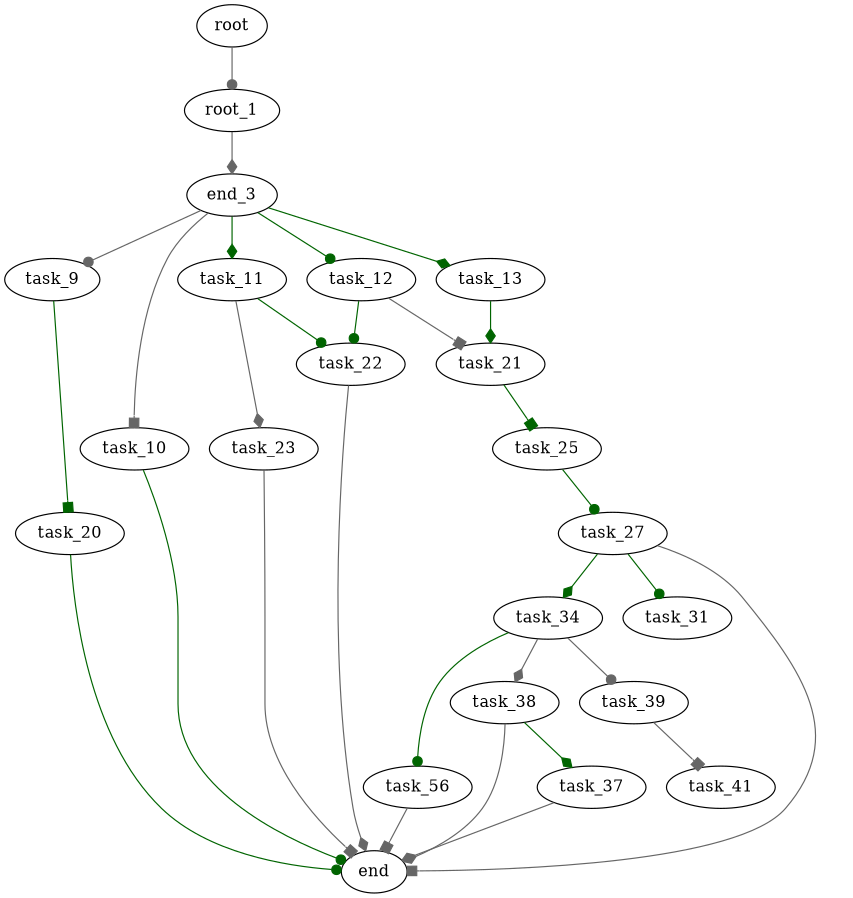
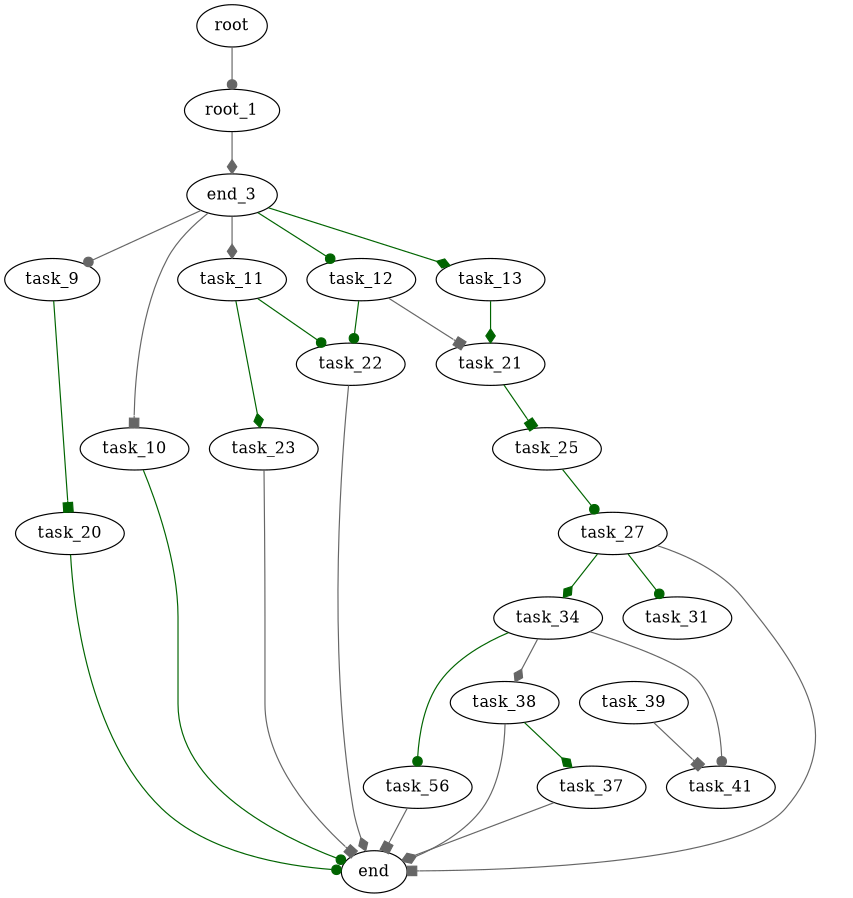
(232, 230) -> (232, 230)
(247, 357) -> (247, 357)
(588, 657) -> (683, 669)
